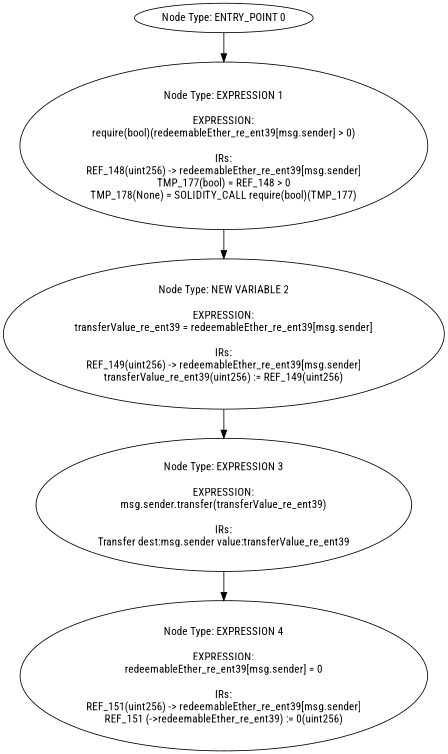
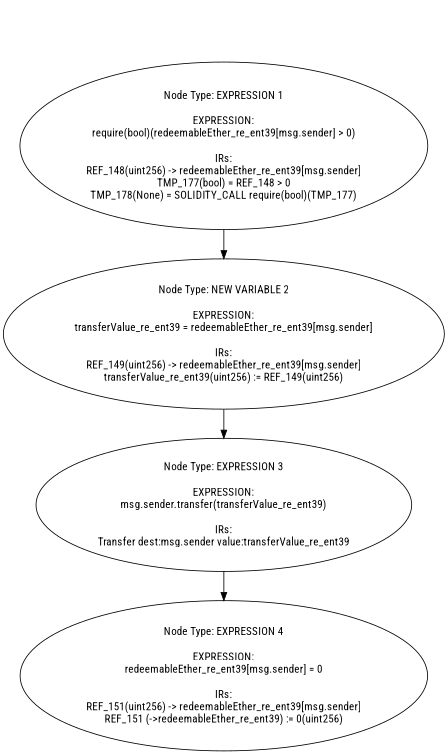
(224, 18) -> none
